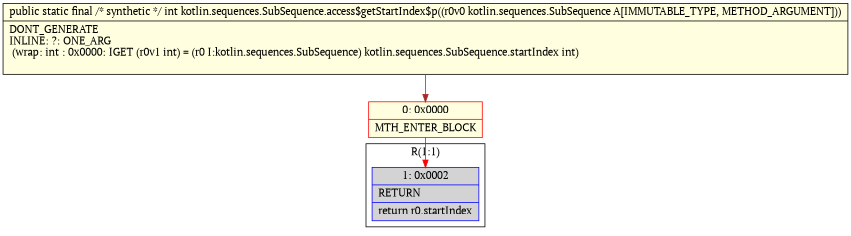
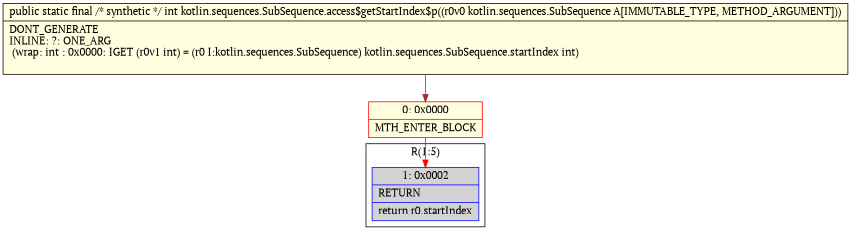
(425, 152) -> (425, 152)
